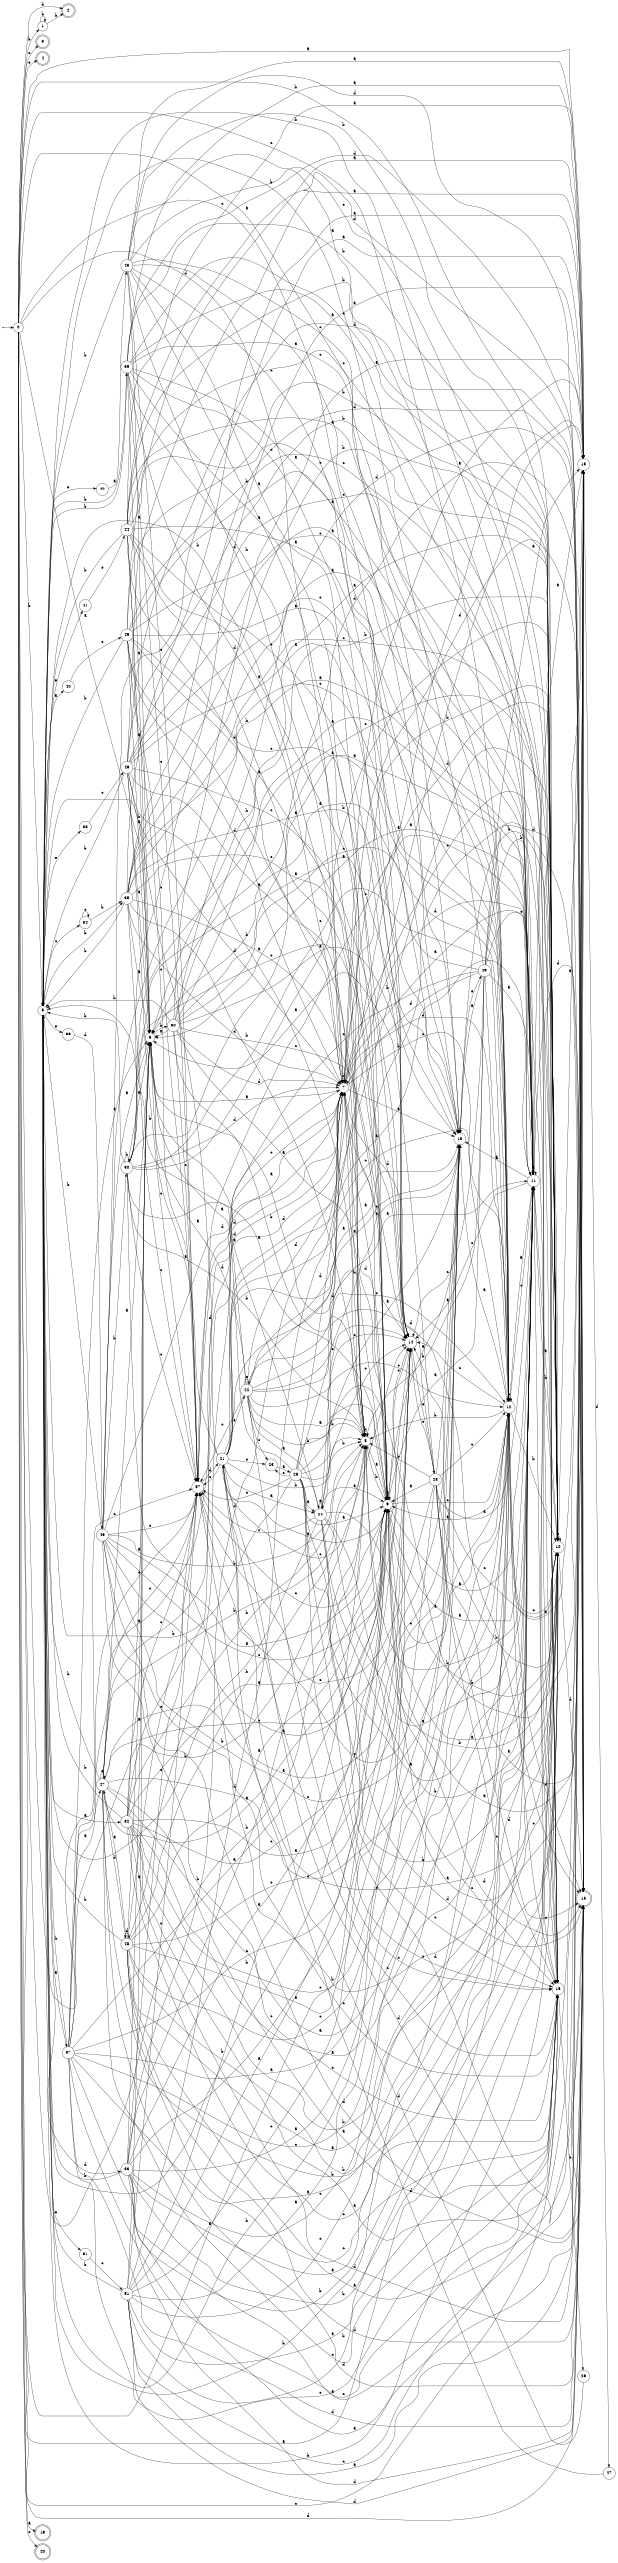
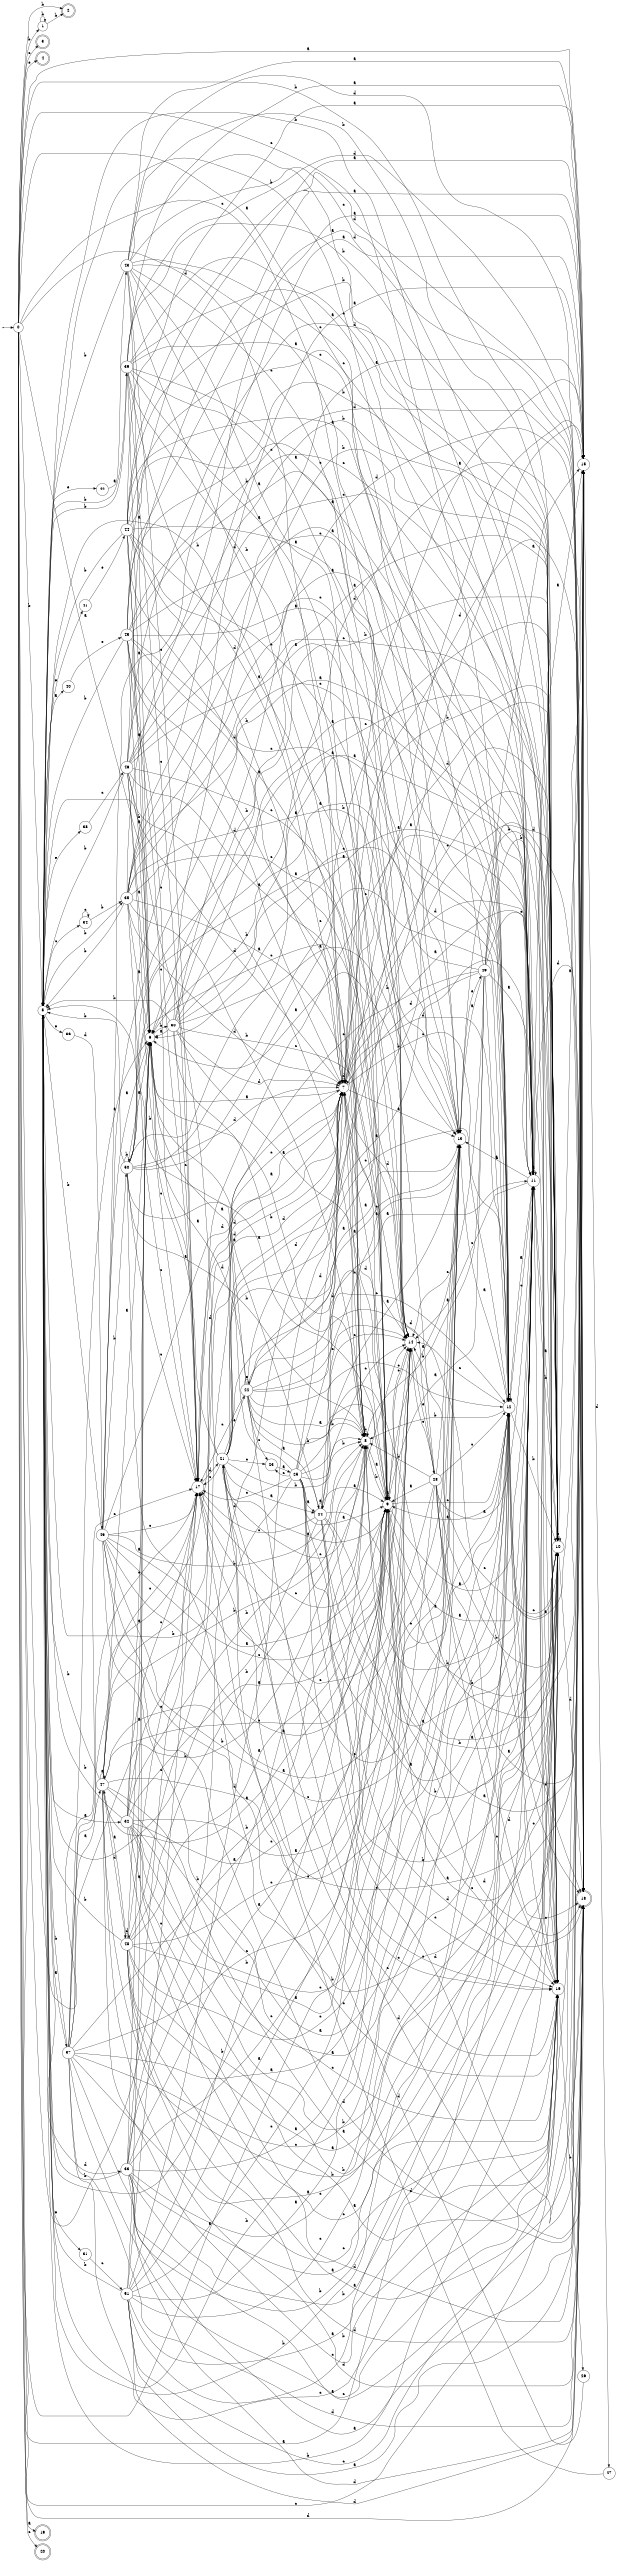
none -> (567, 435)
(198, 1487) -> (198, 1487)
